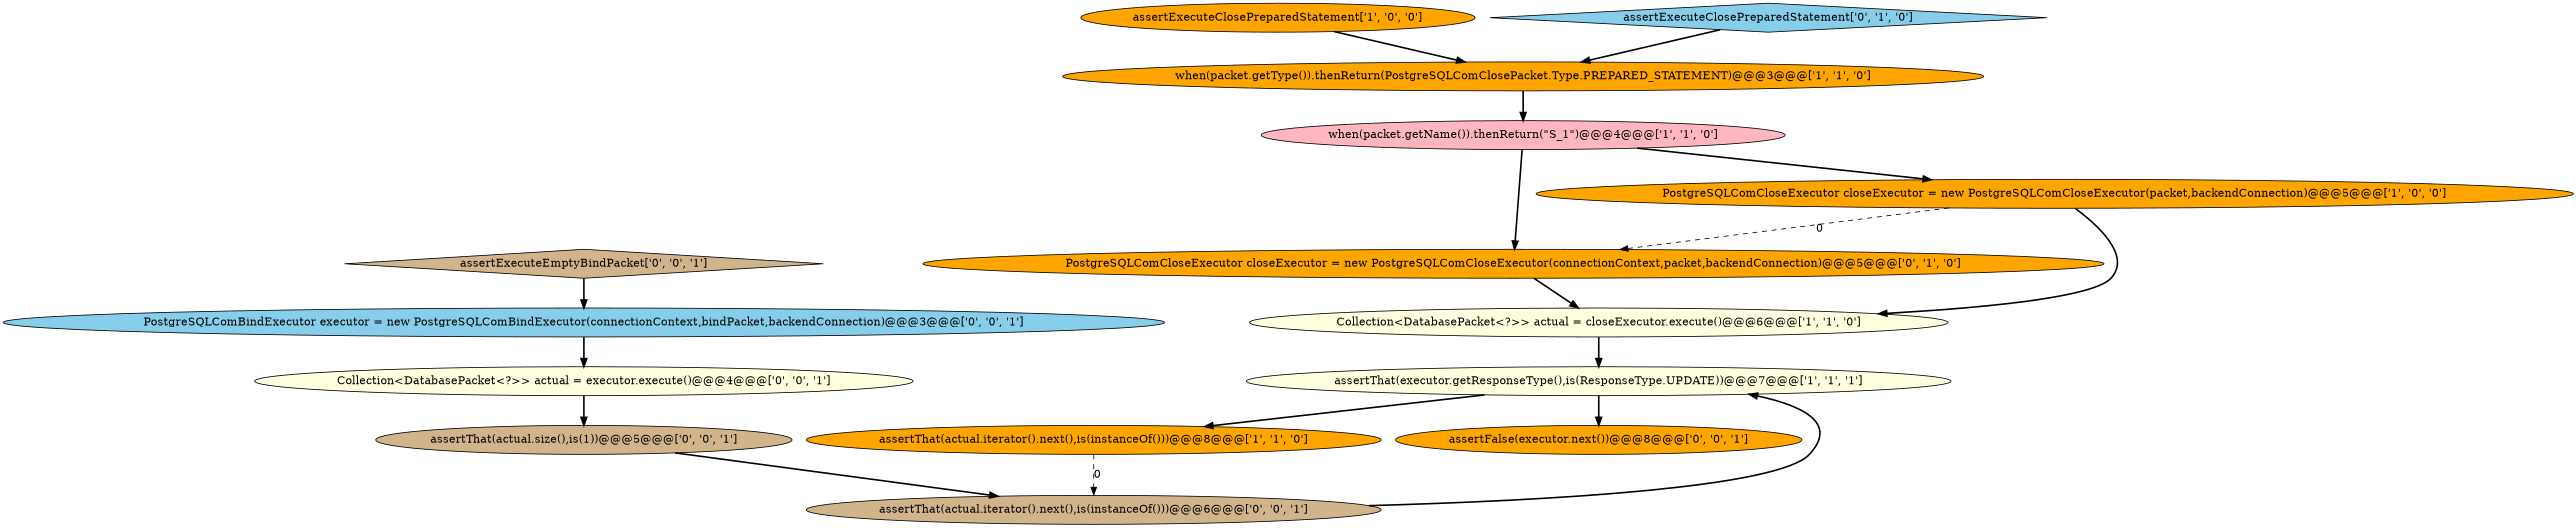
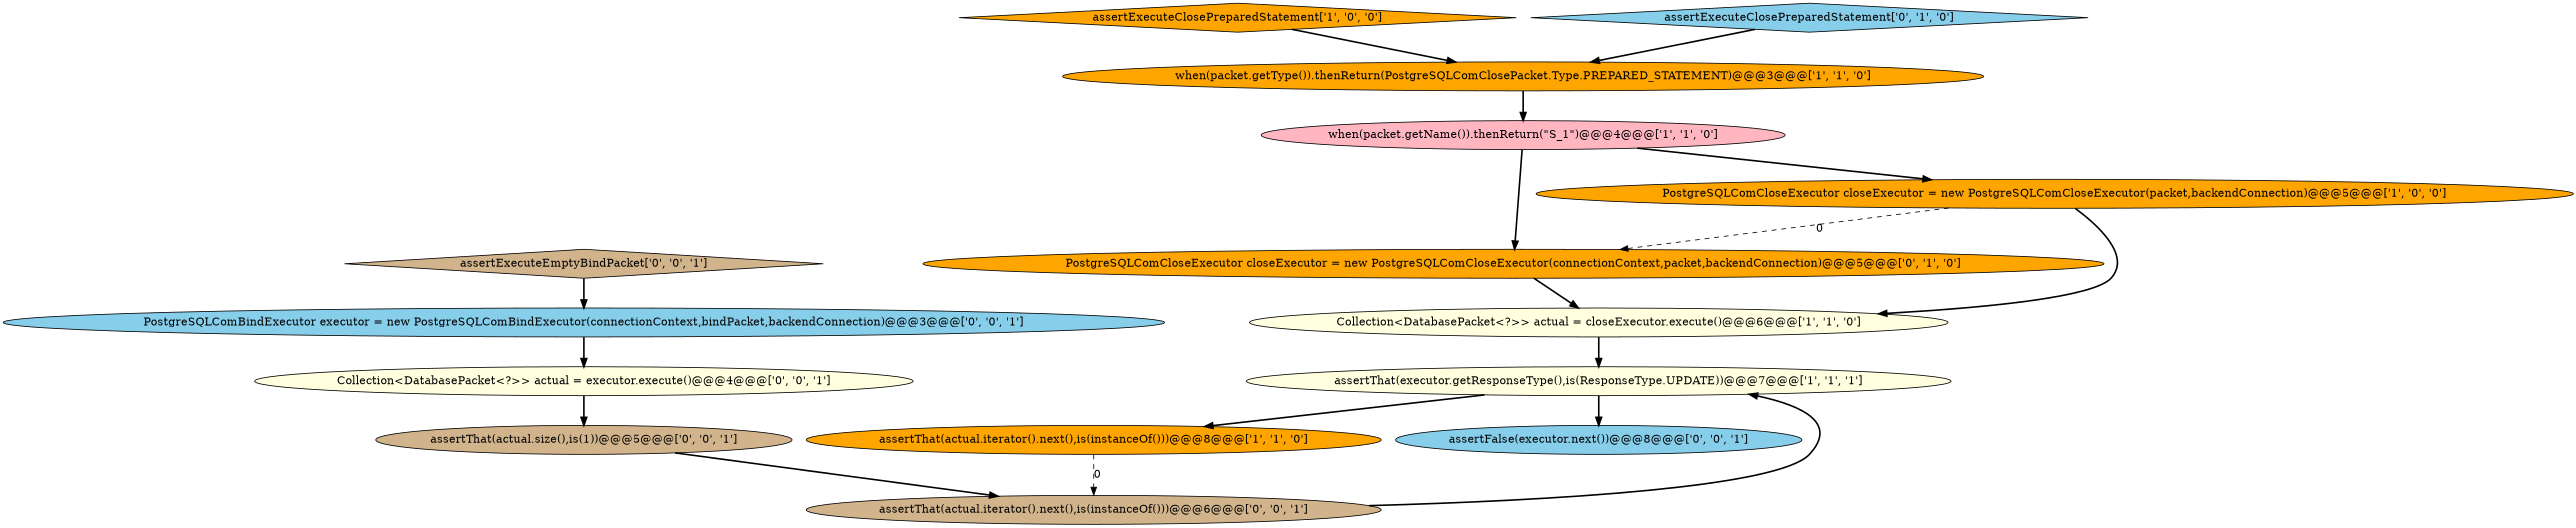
(1278, 18) -> (1238, 18)
(1599, 440) -> (1599, 440)
